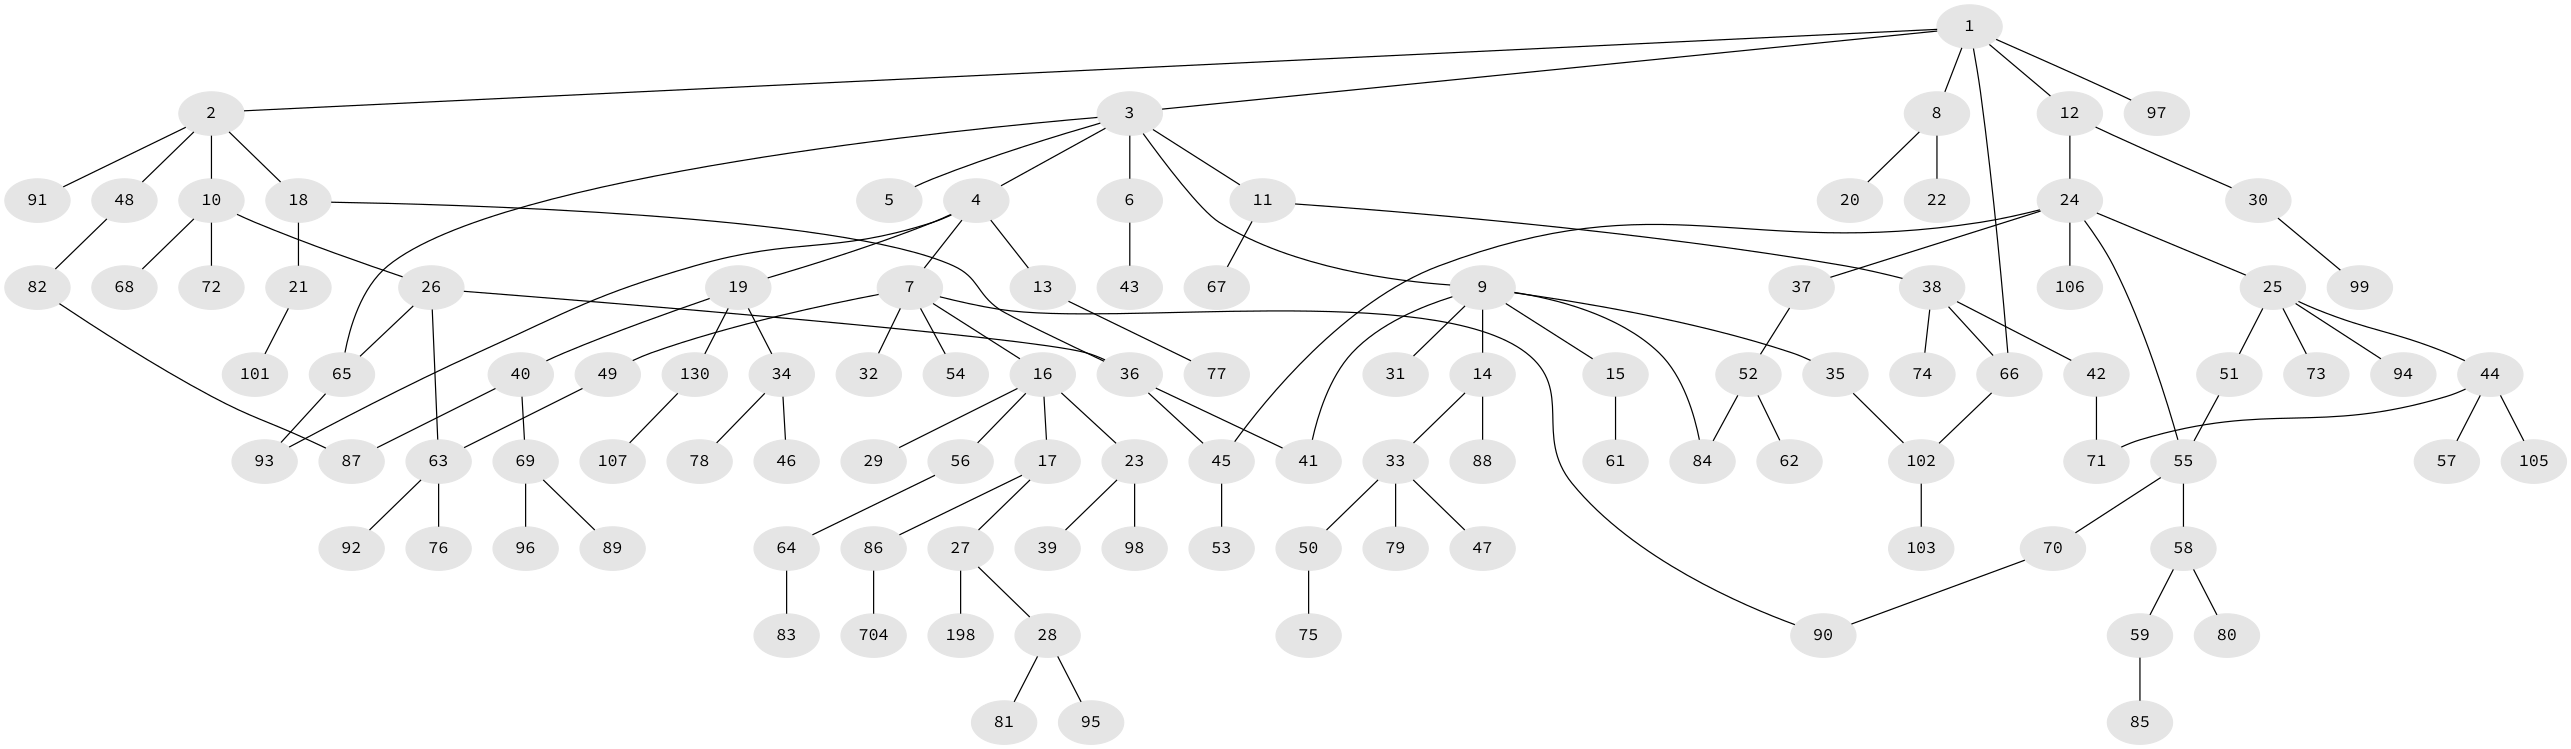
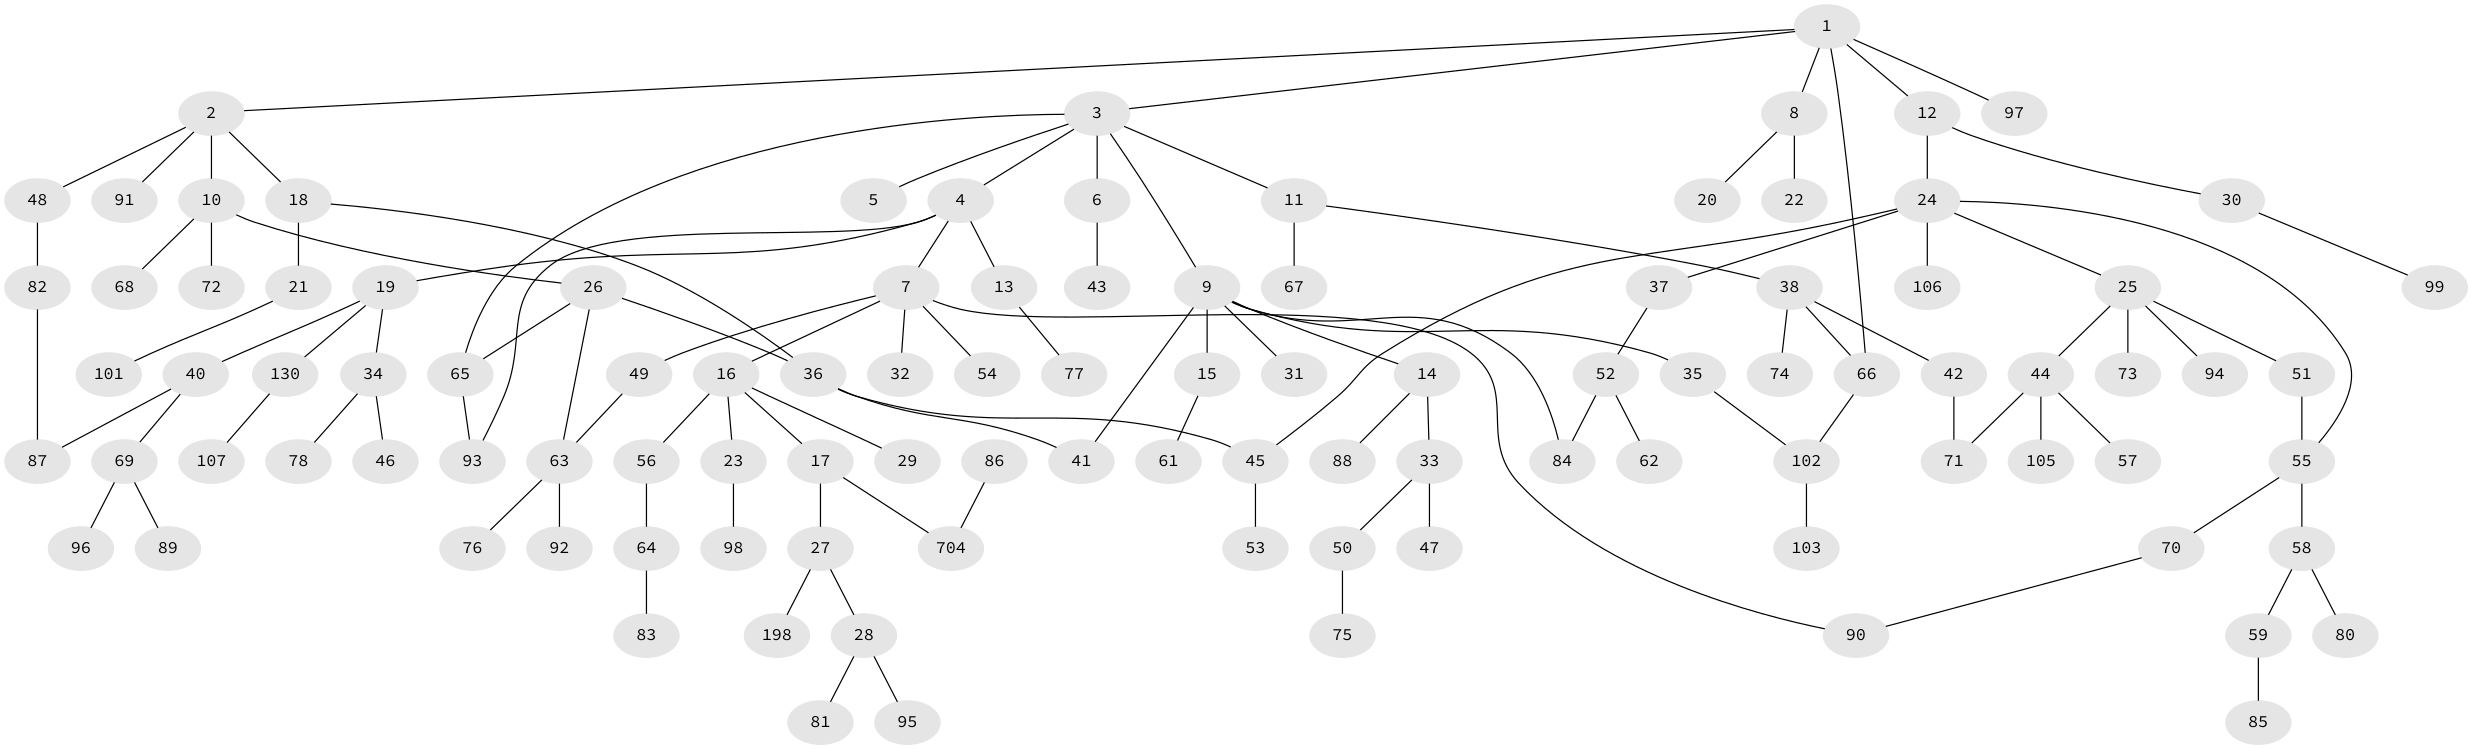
(961, 505) -> (886, 505)
(1048, 549) -> none
(1396, 549) -> none
